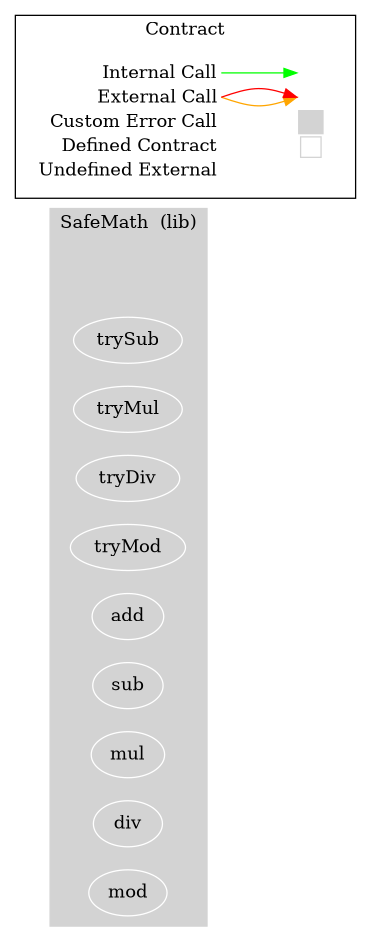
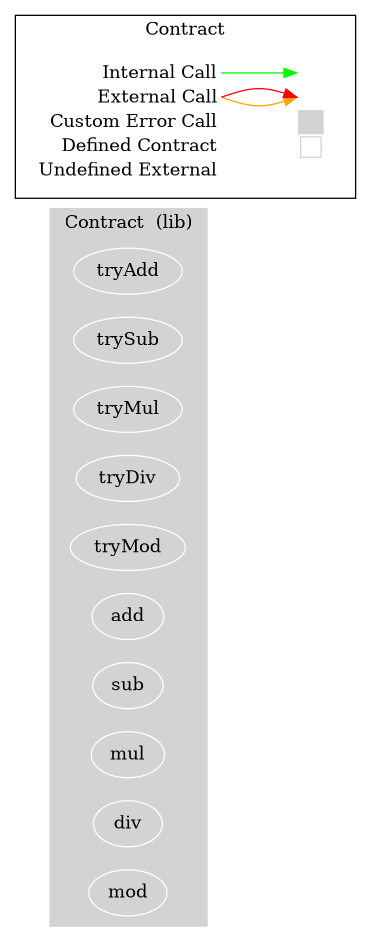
(129, 223) -> (129, 223)
none -> (128, 271)
